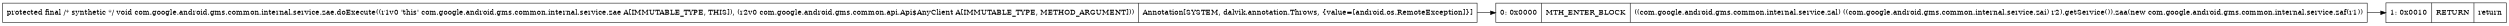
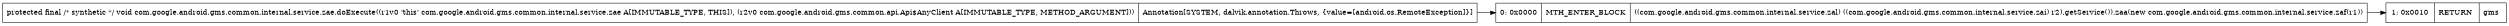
(2490, 12) -> (2491, 12)
